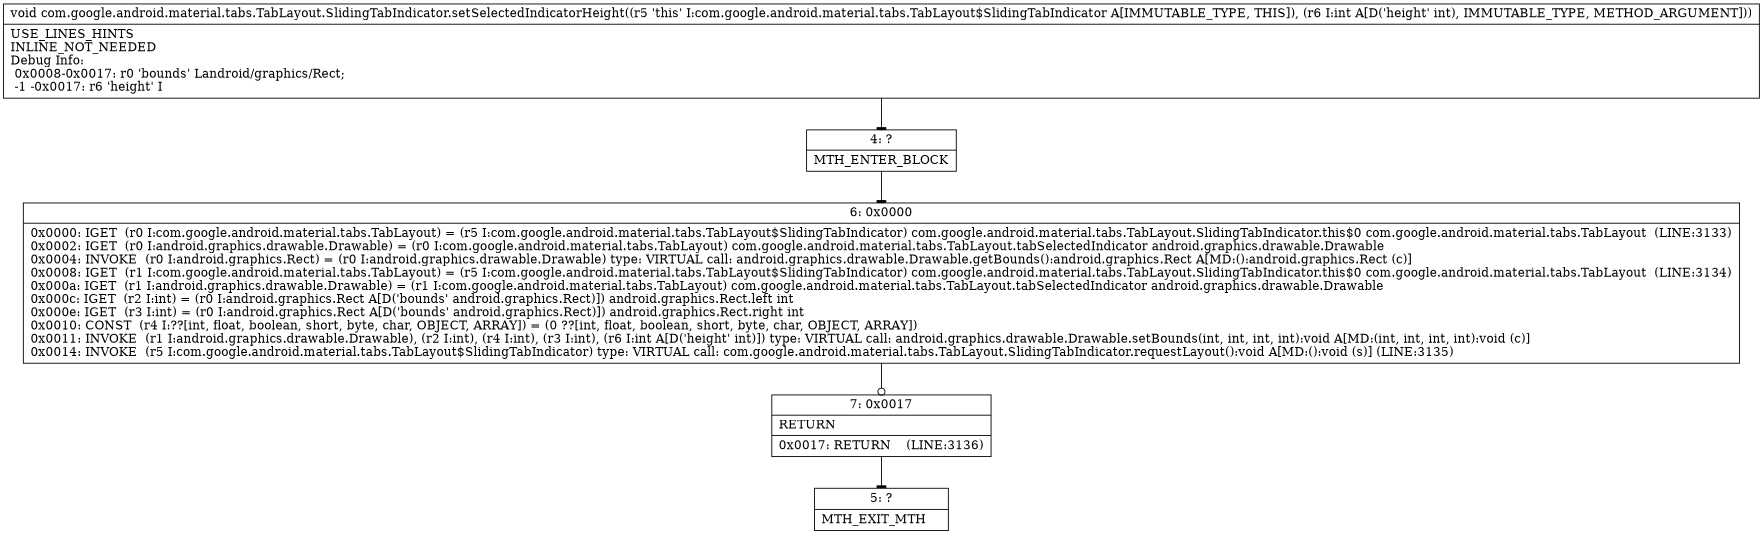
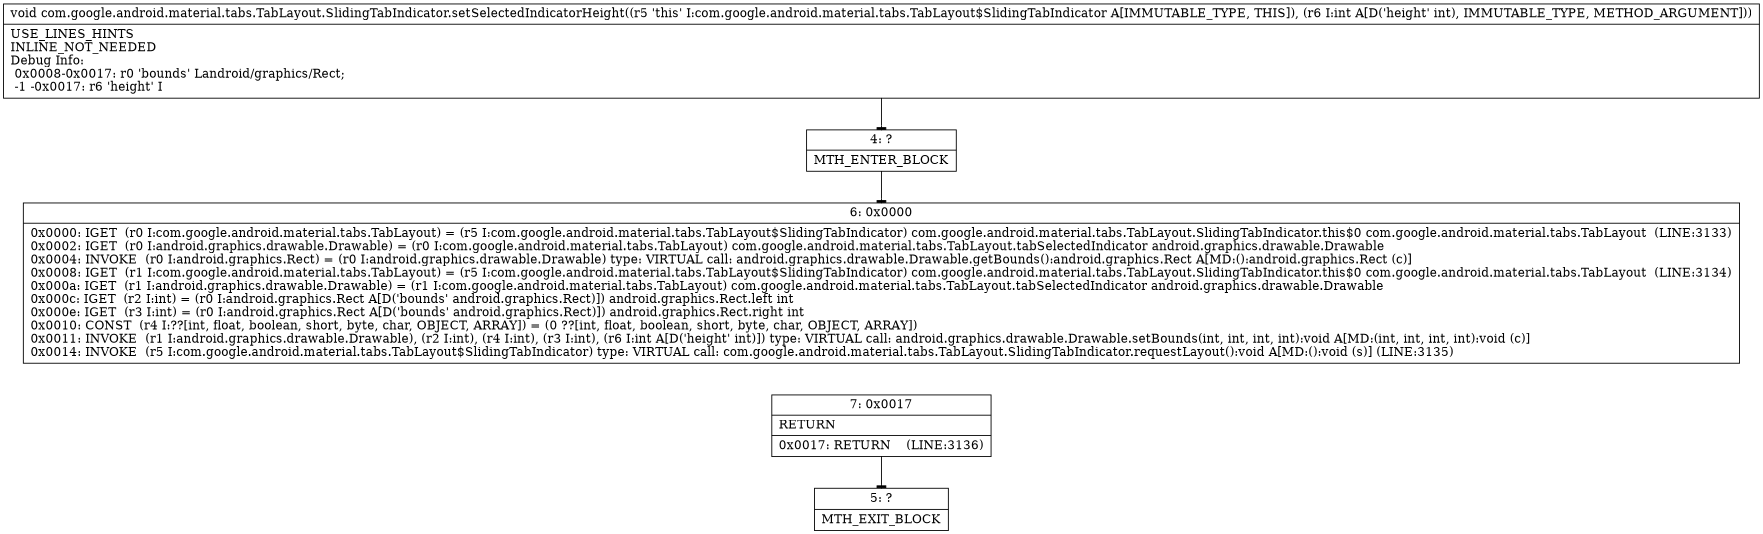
(881, 376) -> none
(874, 520) -> (881, 520)
